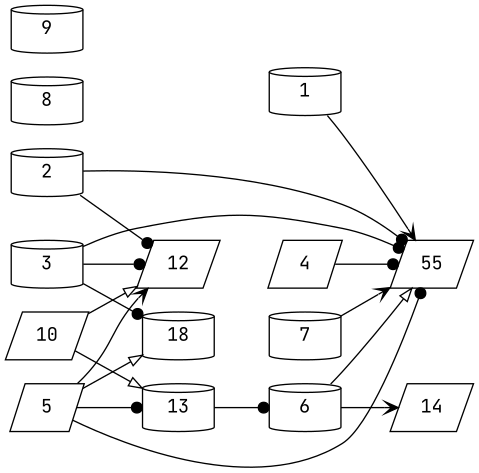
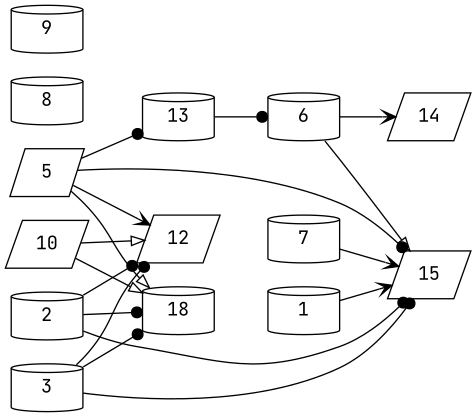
(305, 264) -> none
(432, 264) -> (429, 275)
none -> (103, 314)
(104, 367) -> (103, 272)
